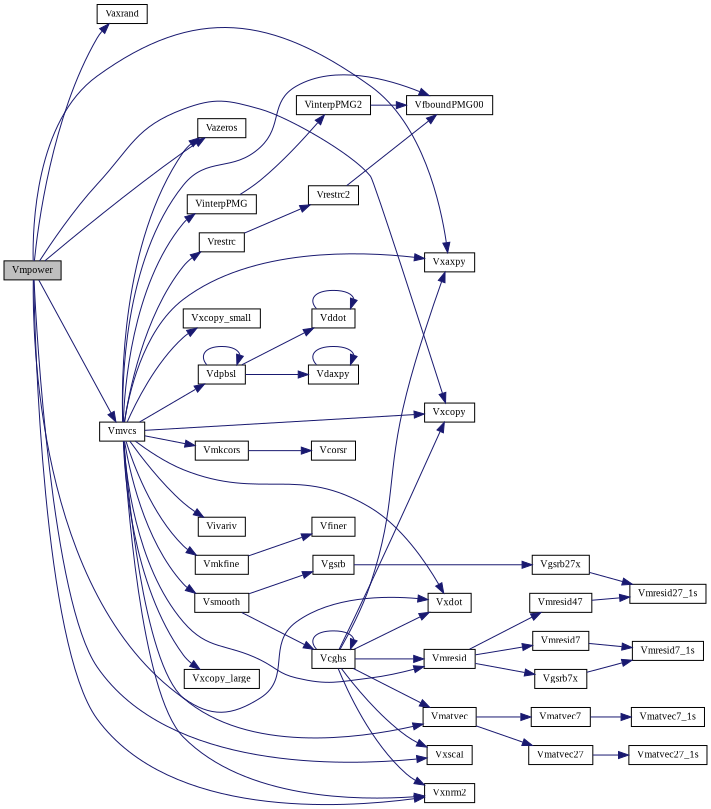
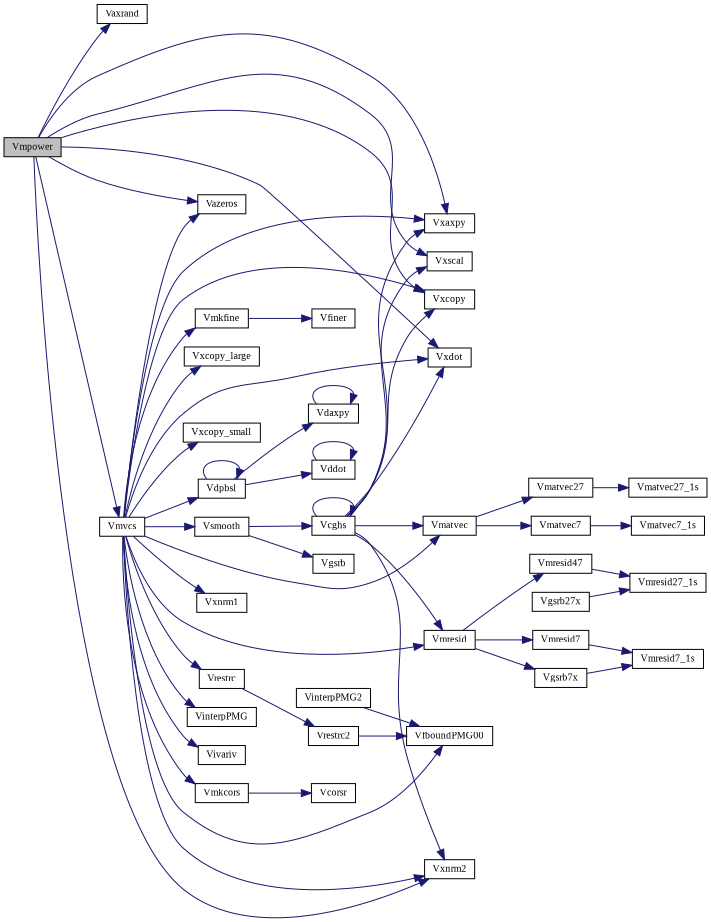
(281, 161) -> none
(438, 565) -> none
none -> (222, 603)
